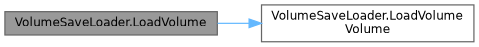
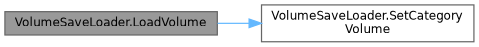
(368, 23) -> (368, 23)
